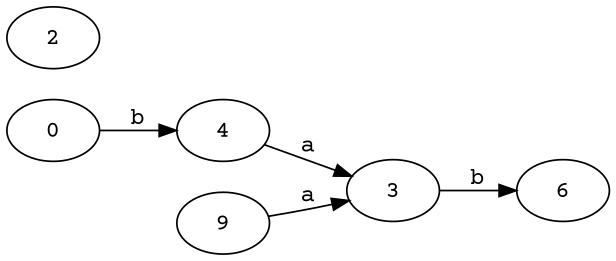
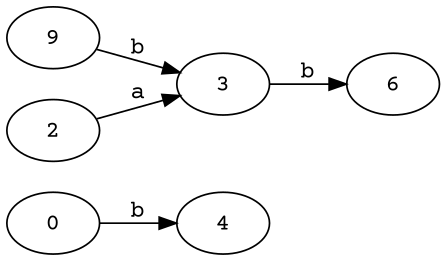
(300, 158) -> (130, 110)
(308, 195) -> (138, 47)
